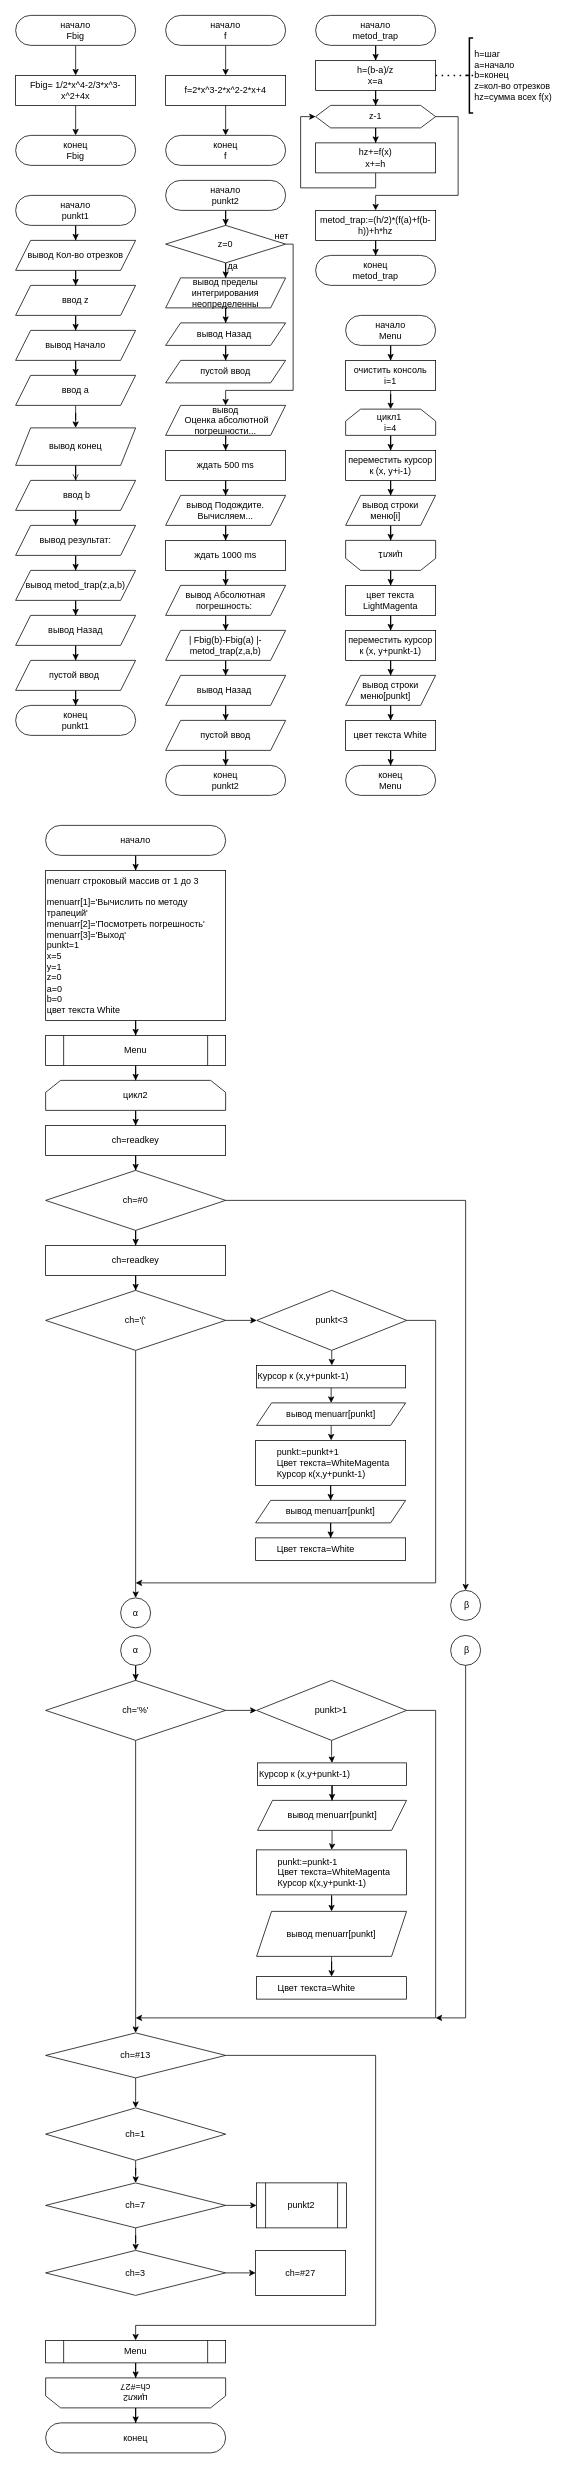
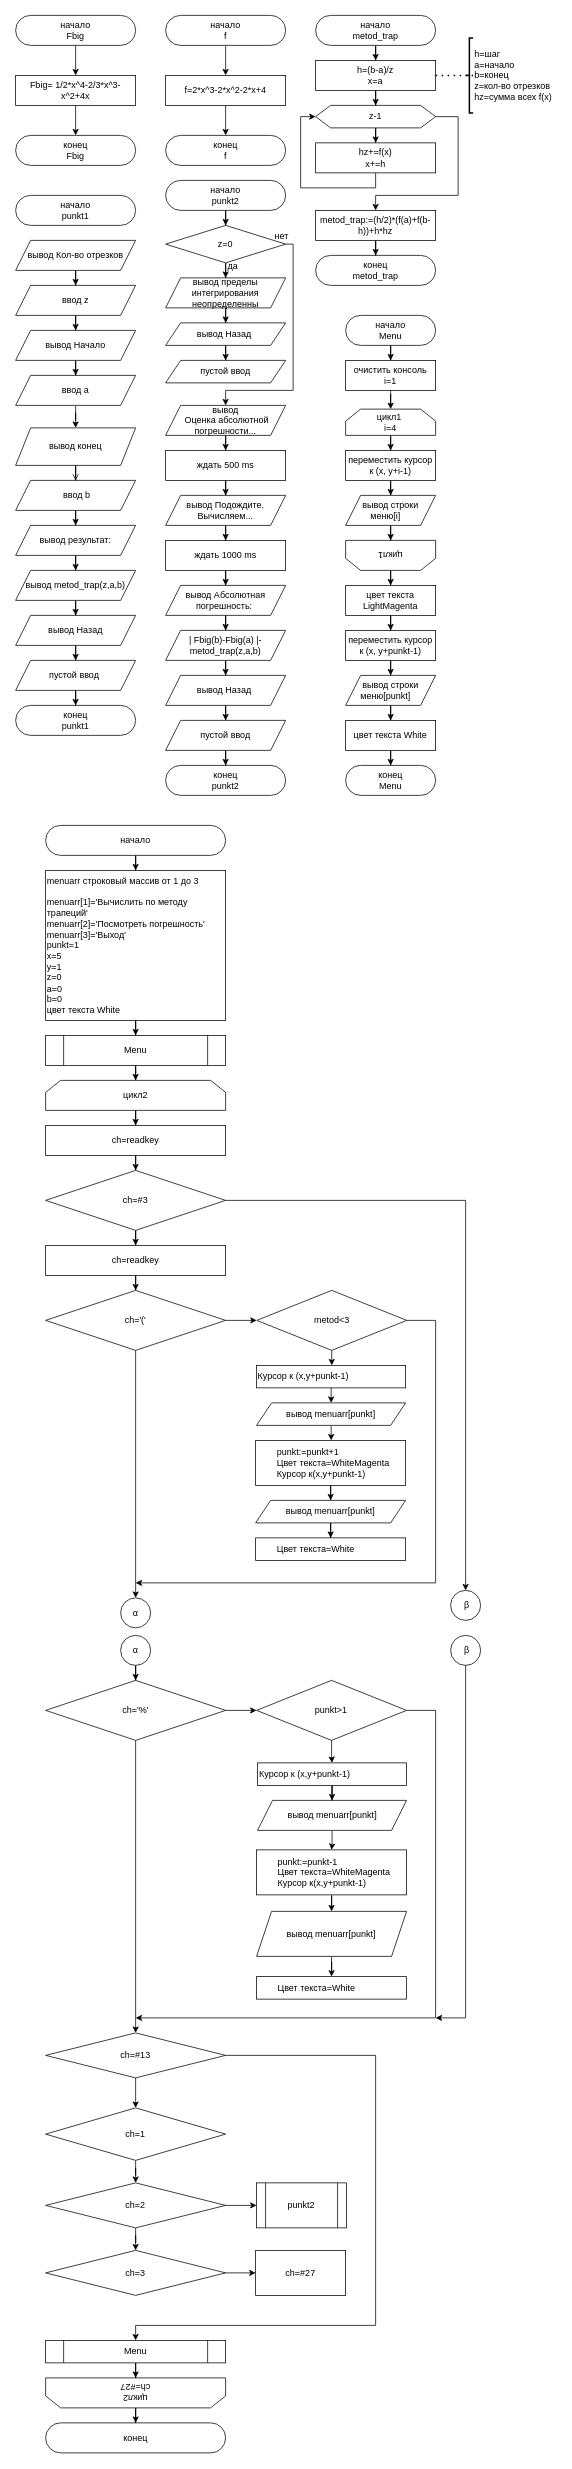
(75, 235) -> none
(135, 1200) -> (135, 1200)
(332, 1320) -> (332, 1320)
(135, 2205) -> (135, 2205)
